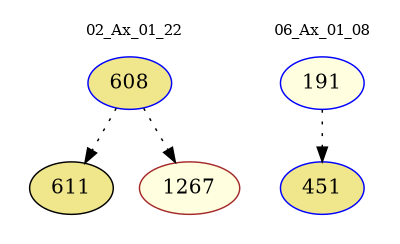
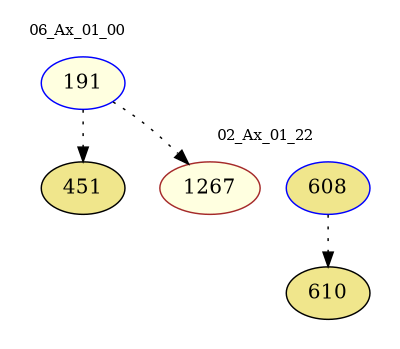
(322, 31) -> (77, 31)
(156, 129) -> (158, 135)
(71, 188) -> (328, 293)
(322, 188) -> (83, 188)
